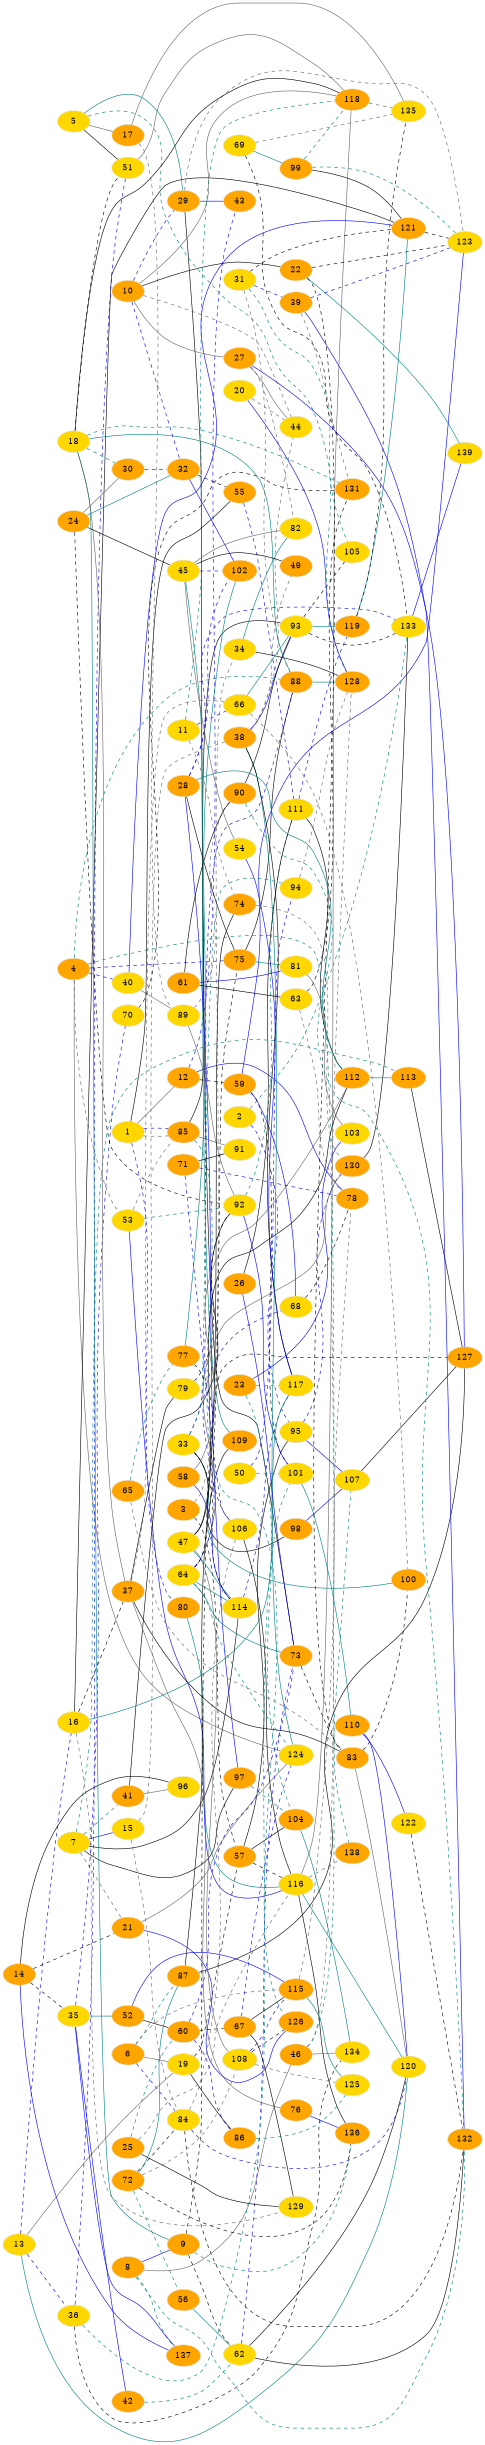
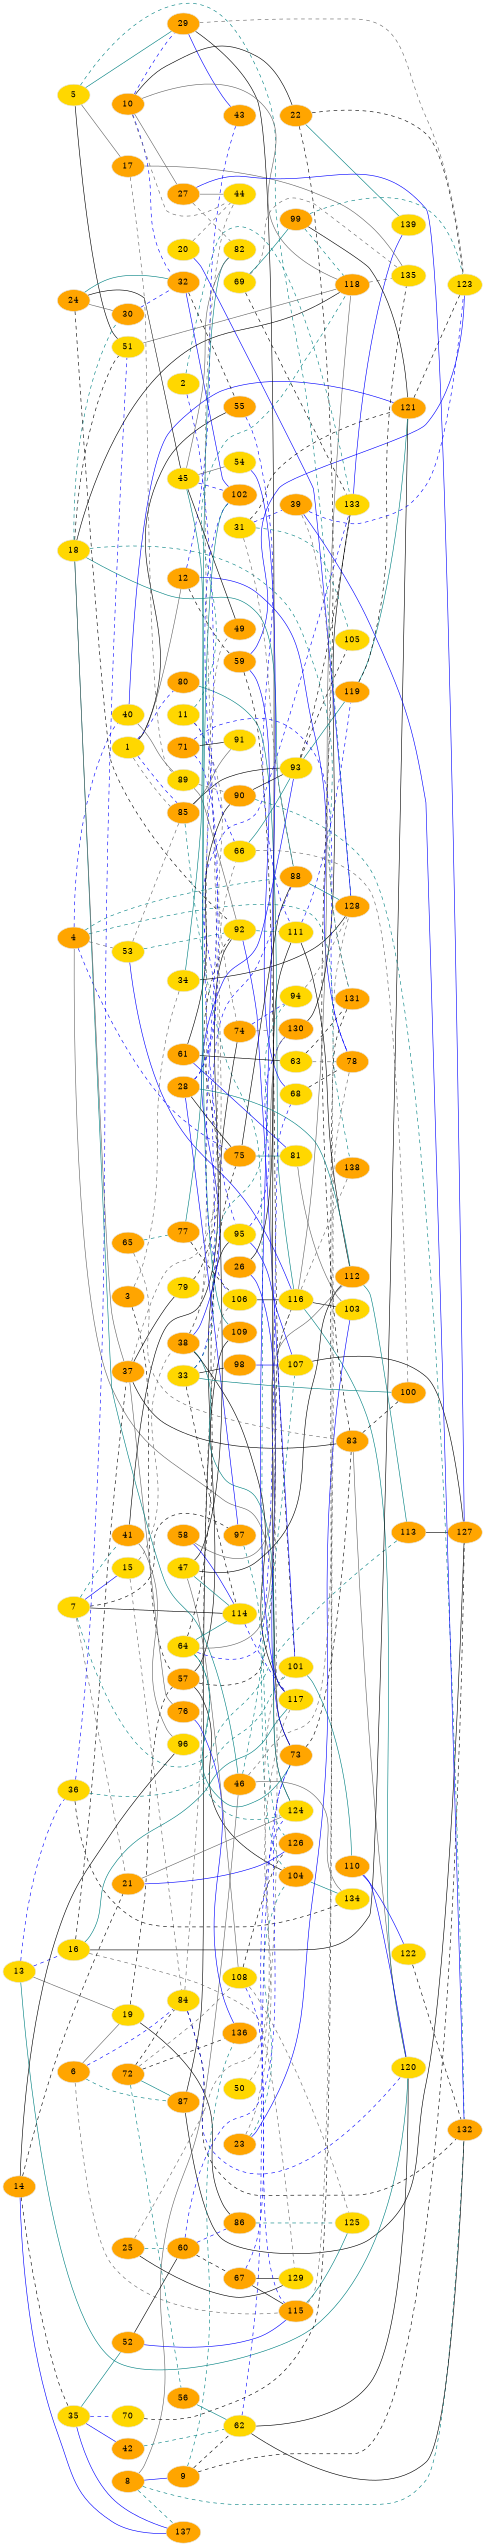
(274, 1183) -> (268, 1014)
(99, 1815) -> (109, 1334)
(184, 1874) -> (154, 1563)
(317, 1999) -> (320, 1304)
